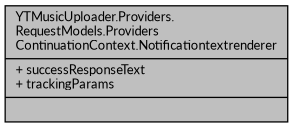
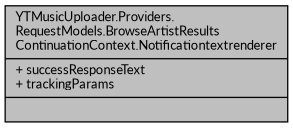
(88, 32) -> (118, 32)
